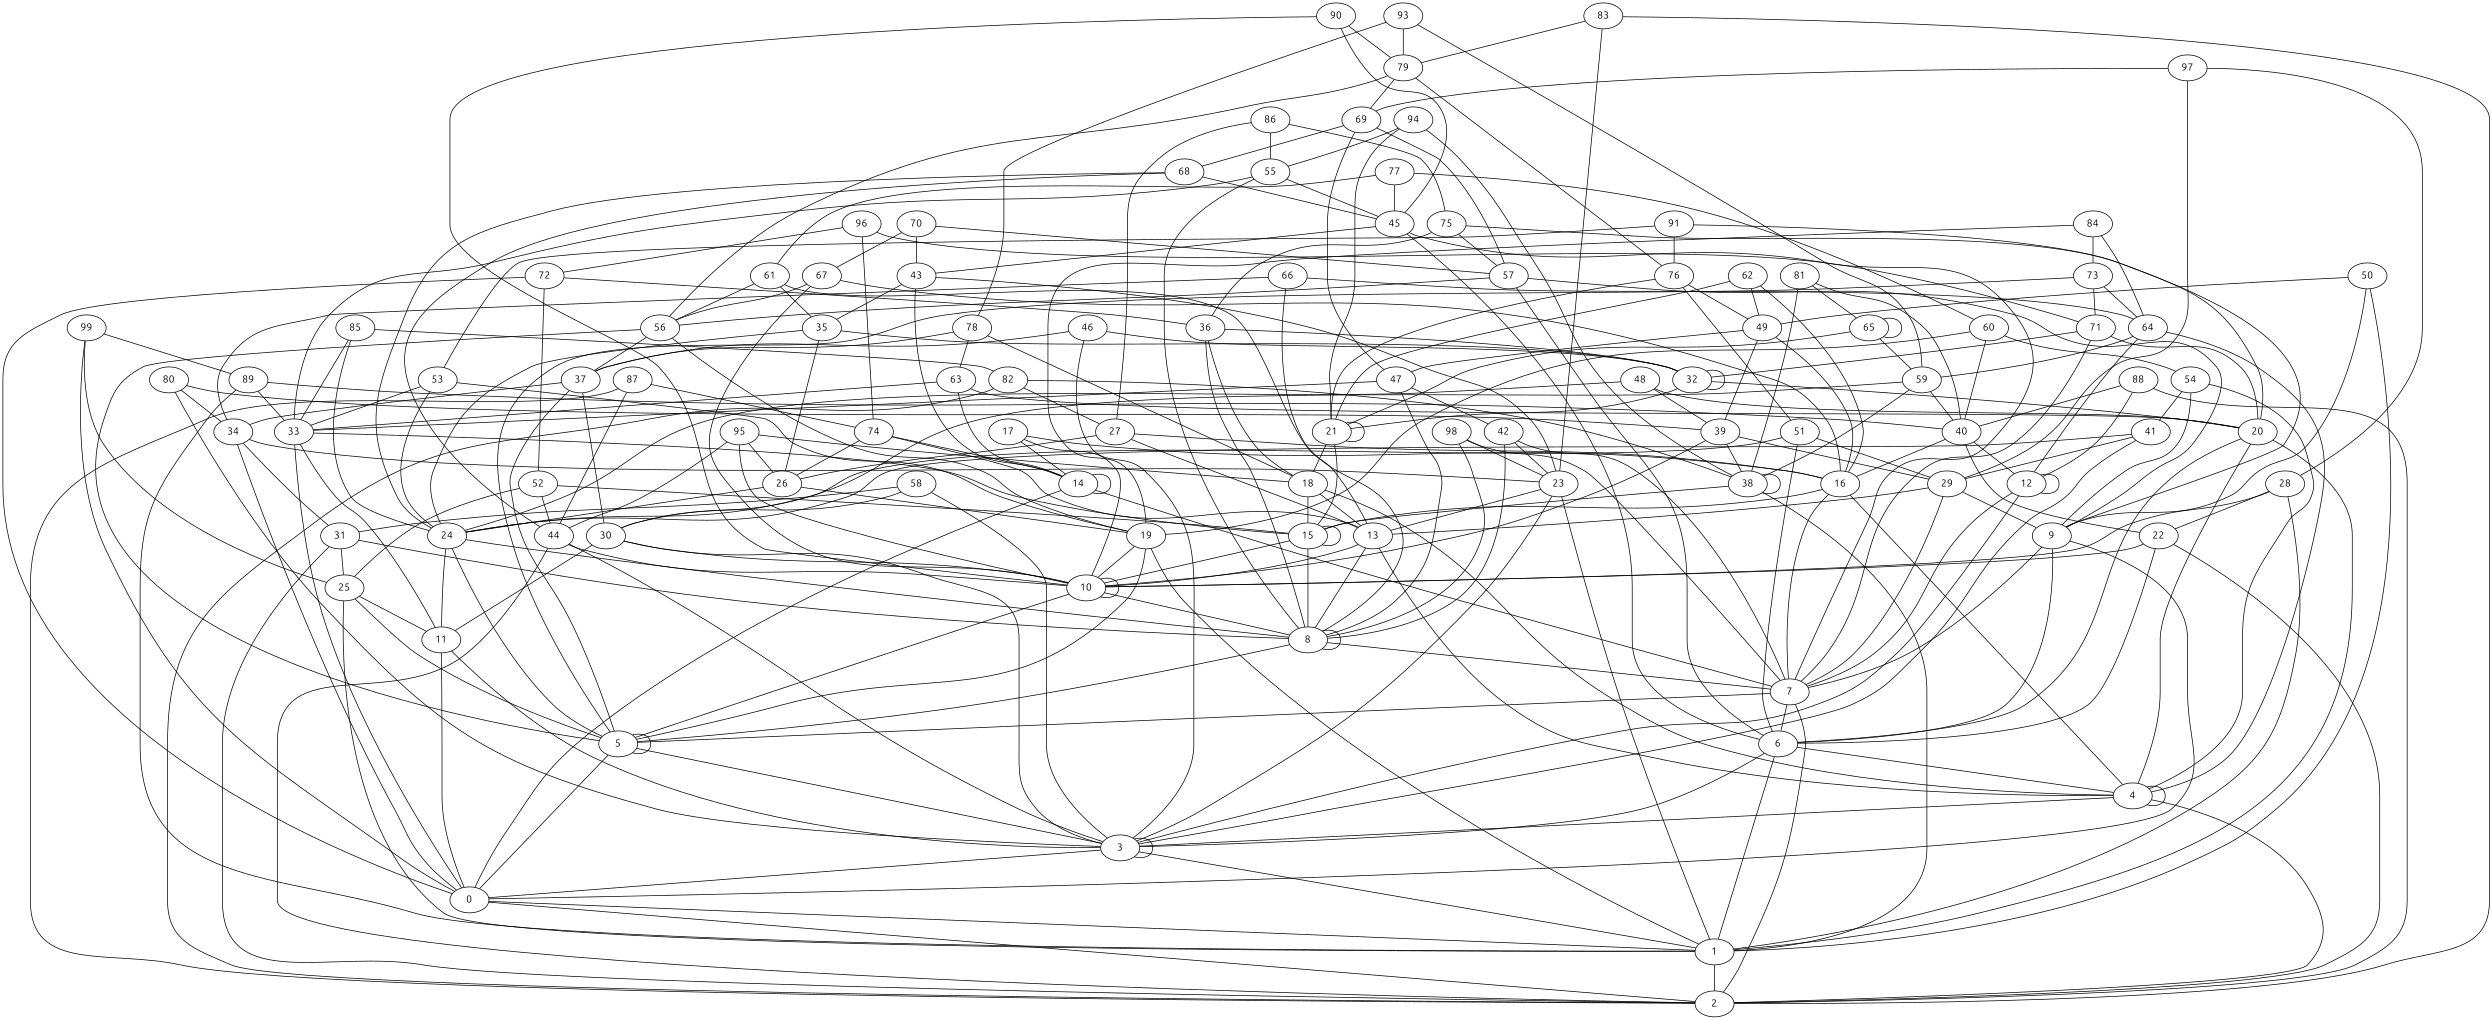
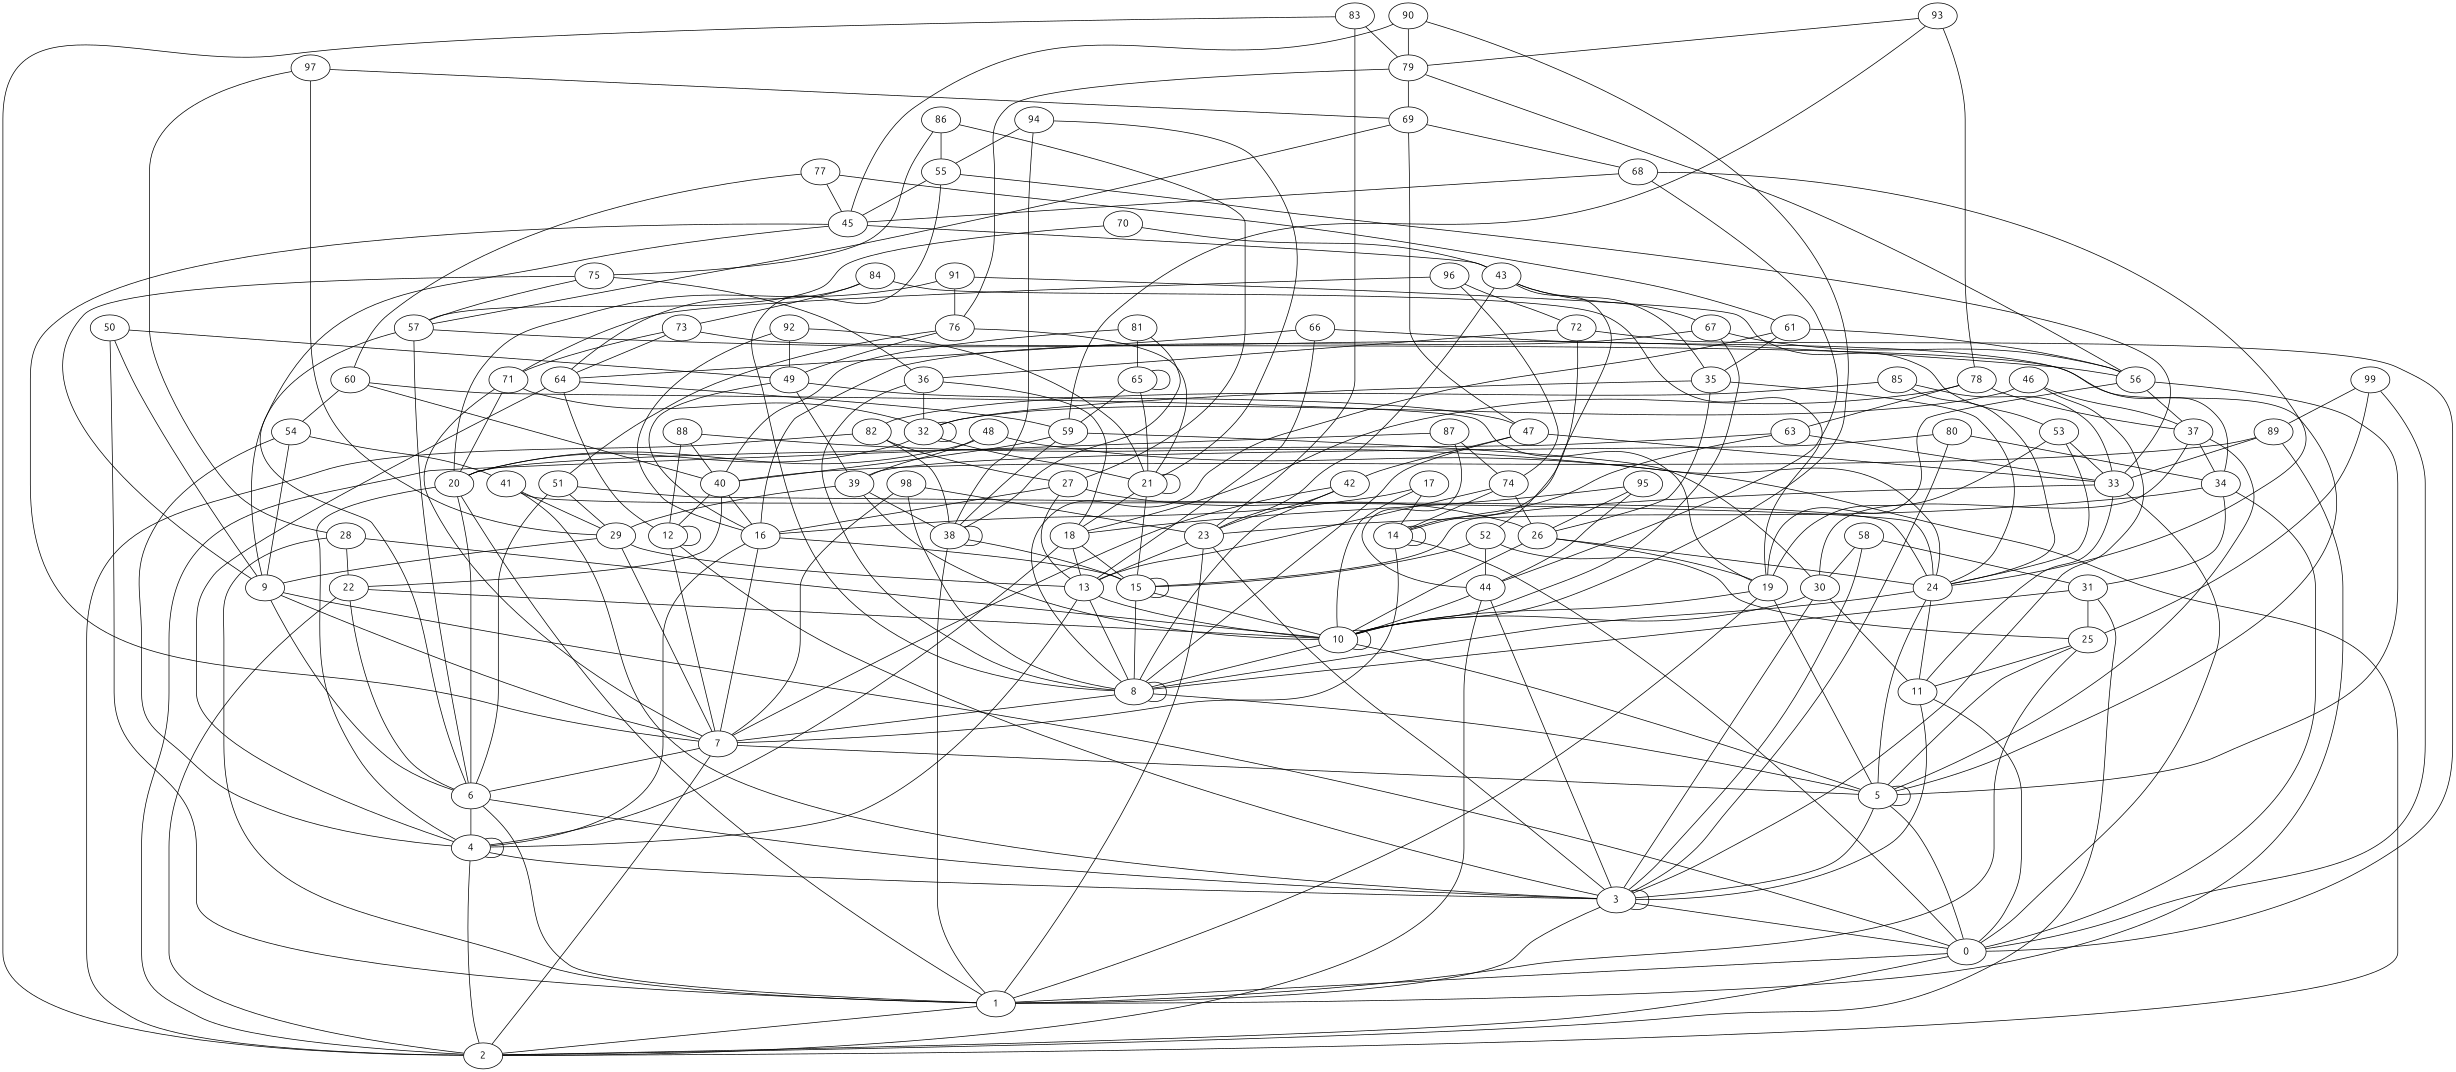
(869, 250) -> (1606, 302)
(1748, 276) -> (789, 328)
(883, 540) -> (1433, 589)
